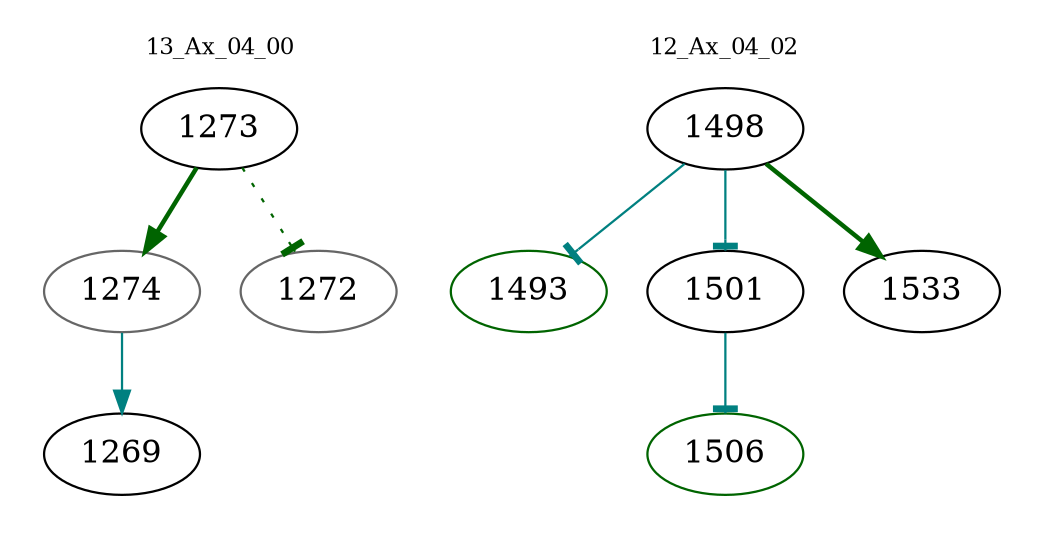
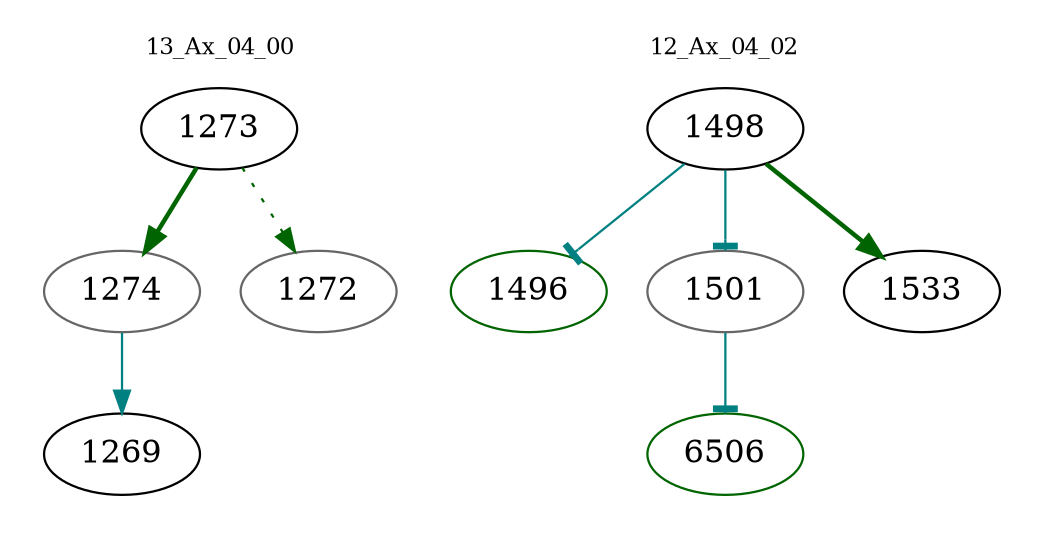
(266, 205) -> (266, 205)
(529, 292) -> (529, 292)
(725, 292) -> (725, 292)
(725, 454) -> (725, 454)
